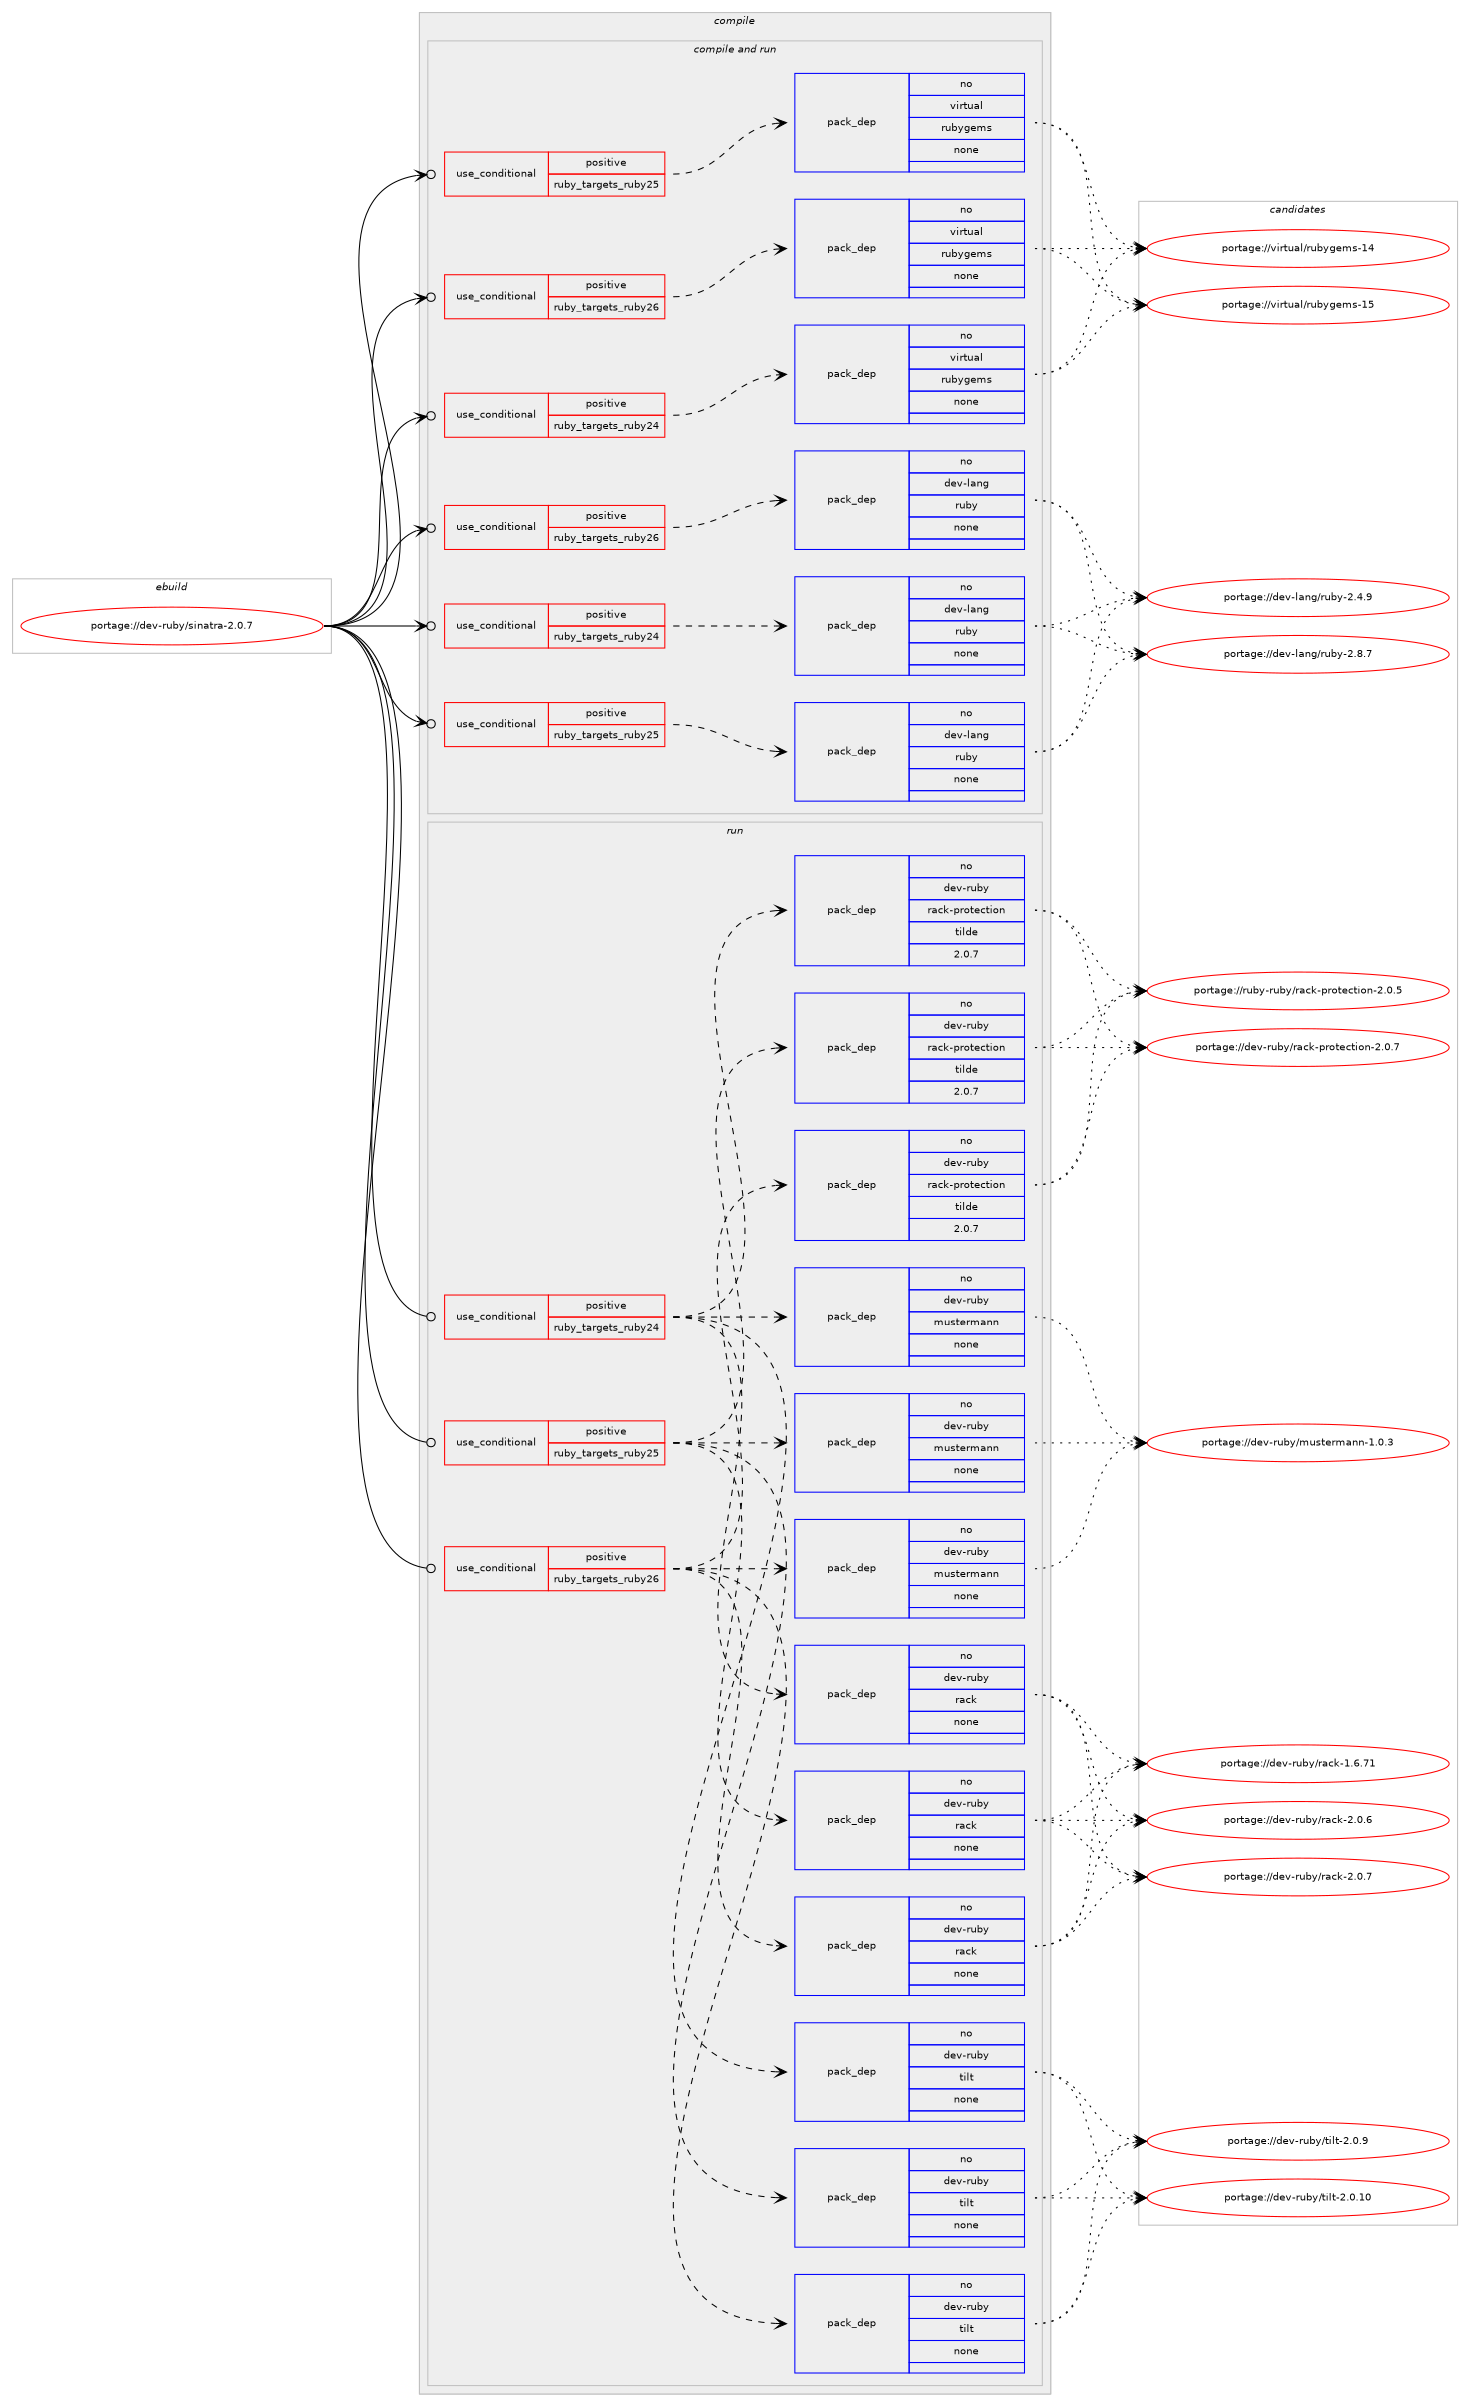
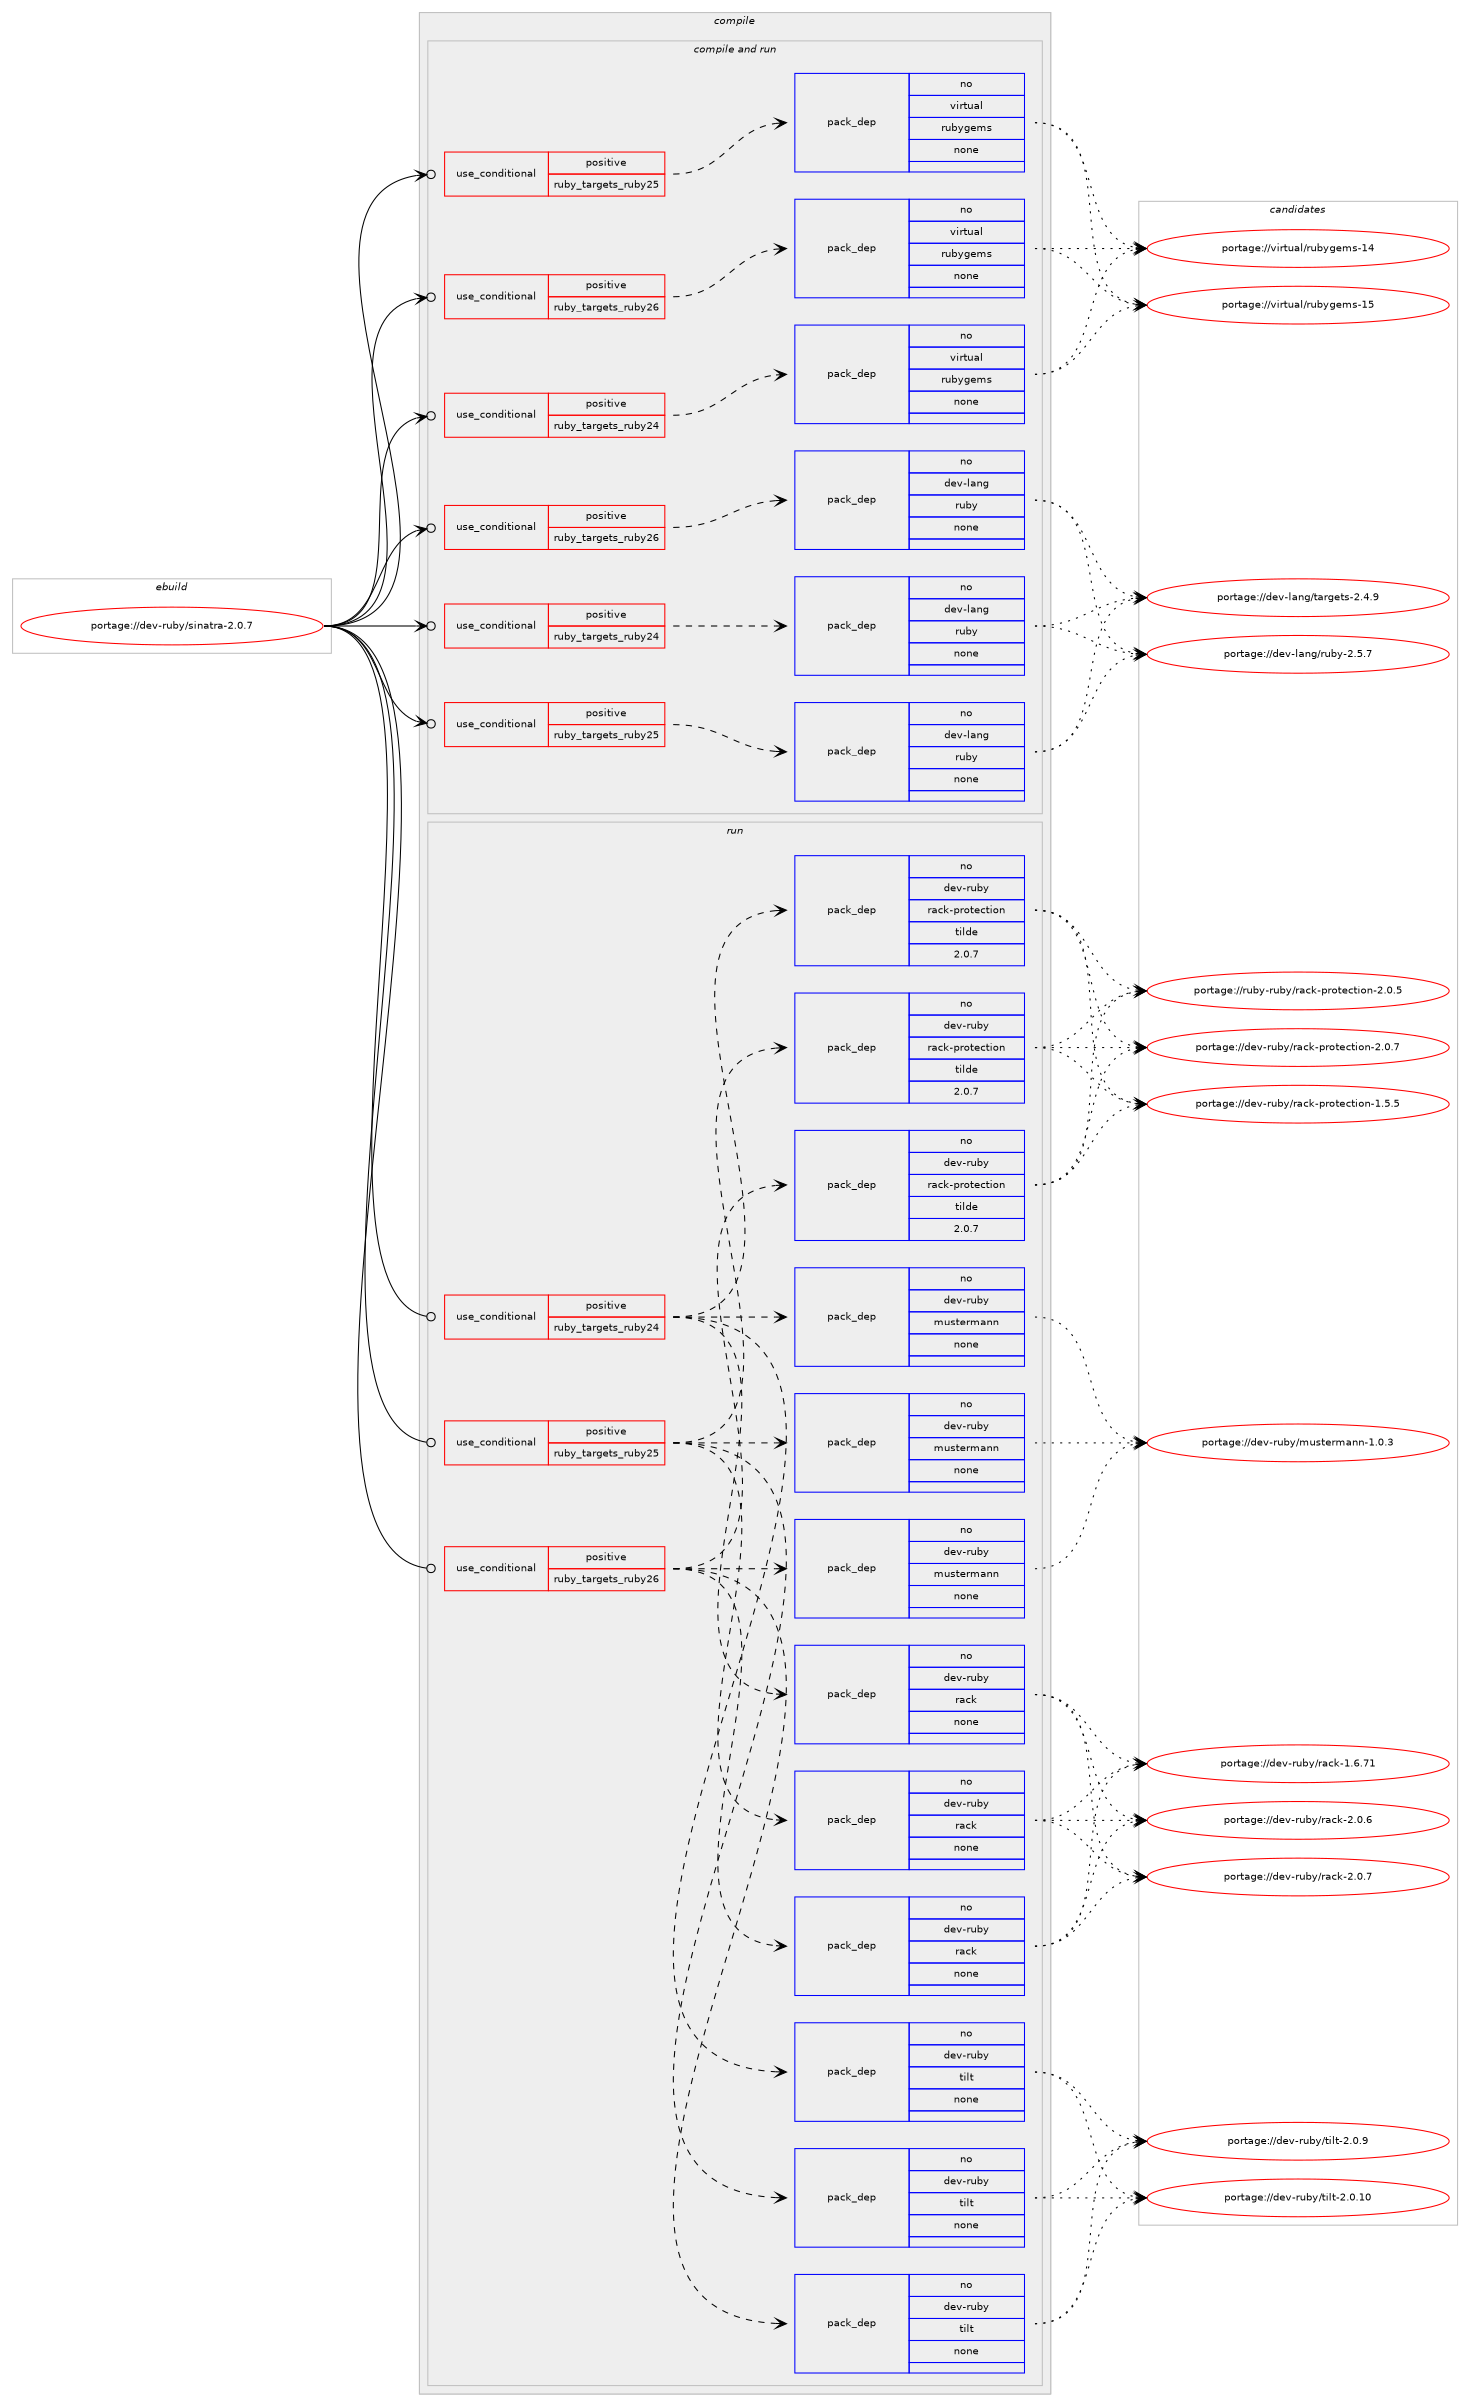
(1298, 598) -> (1298, 598)
(1298, 654) -> (1298, 654)
none -> (1298, 1104)
